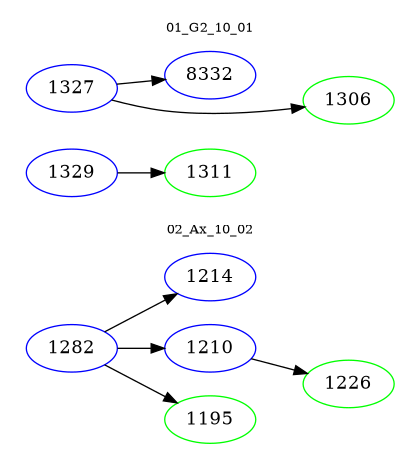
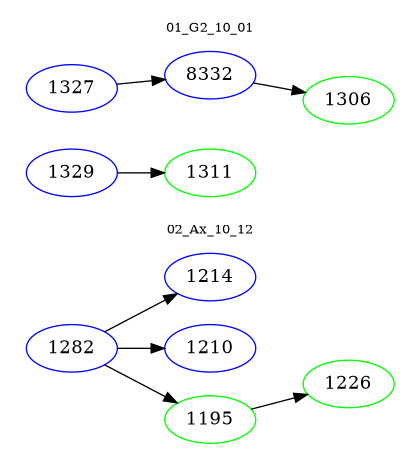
(201, 113) -> (273, 87)
(210, 230) -> (210, 230)
(273, 364) -> (273, 403)
